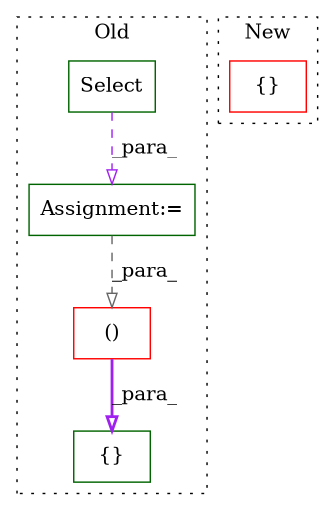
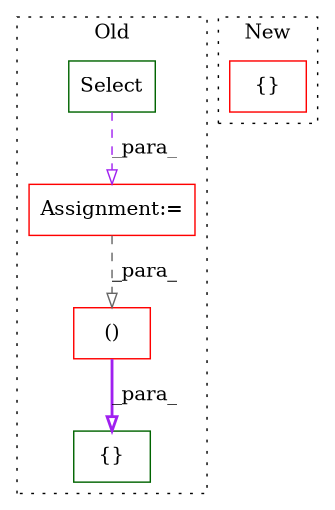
(112, 210) -> (112, 210)
